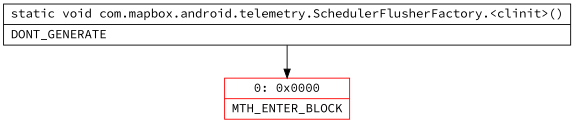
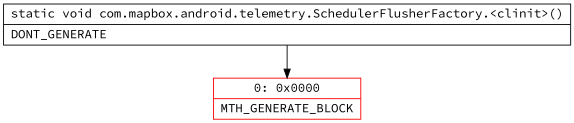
(287, 109) -> (287, 109)
